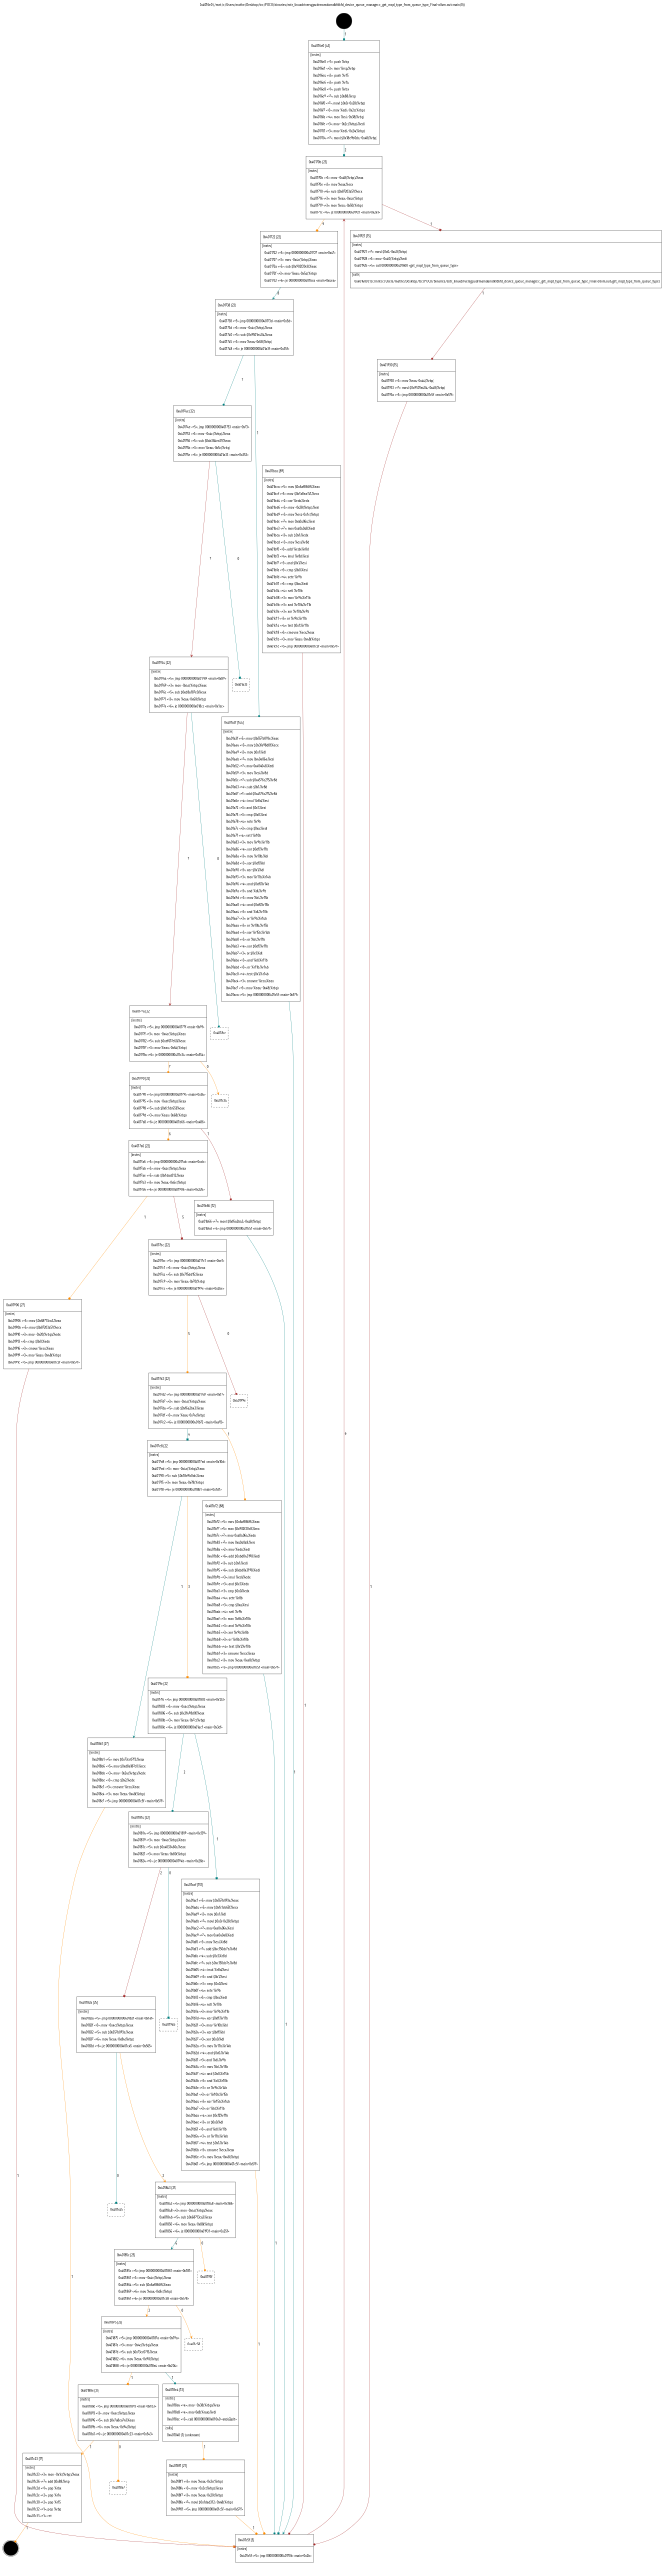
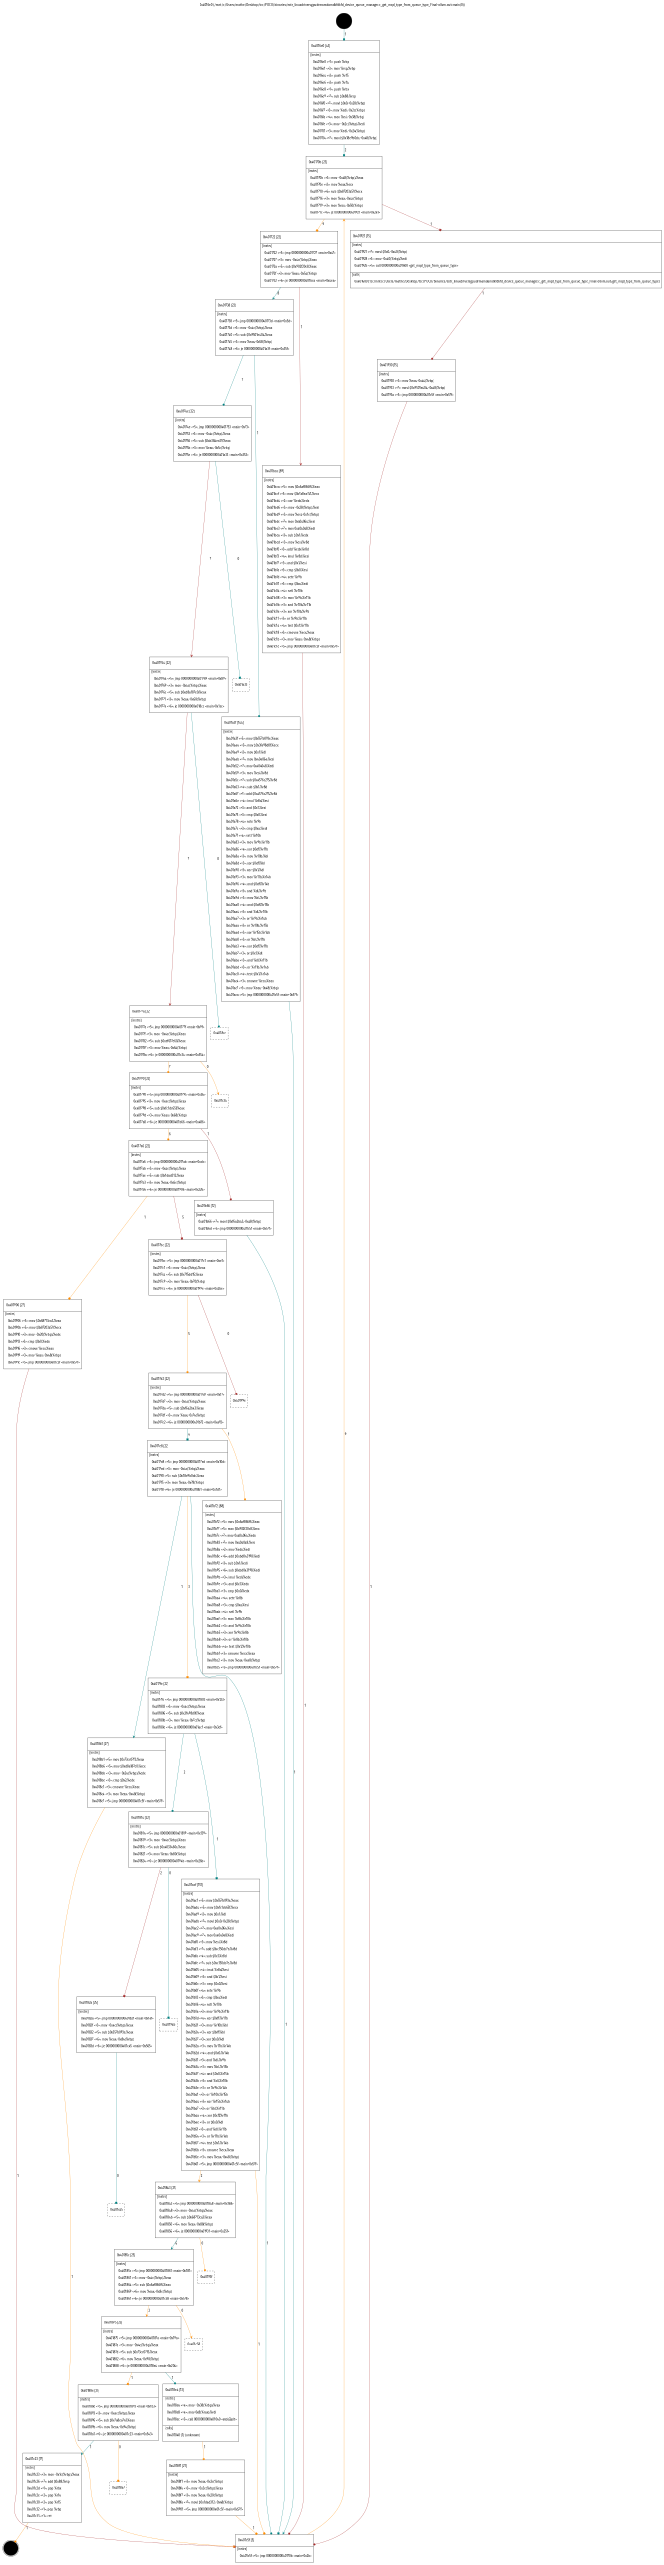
none -> (300, 375)
(344, 1386) -> (344, 1386)
(274, 2103) -> (270, 1999)
(136, 2119) -> (200, 2175)
(88, 2447) -> (88, 2447)
